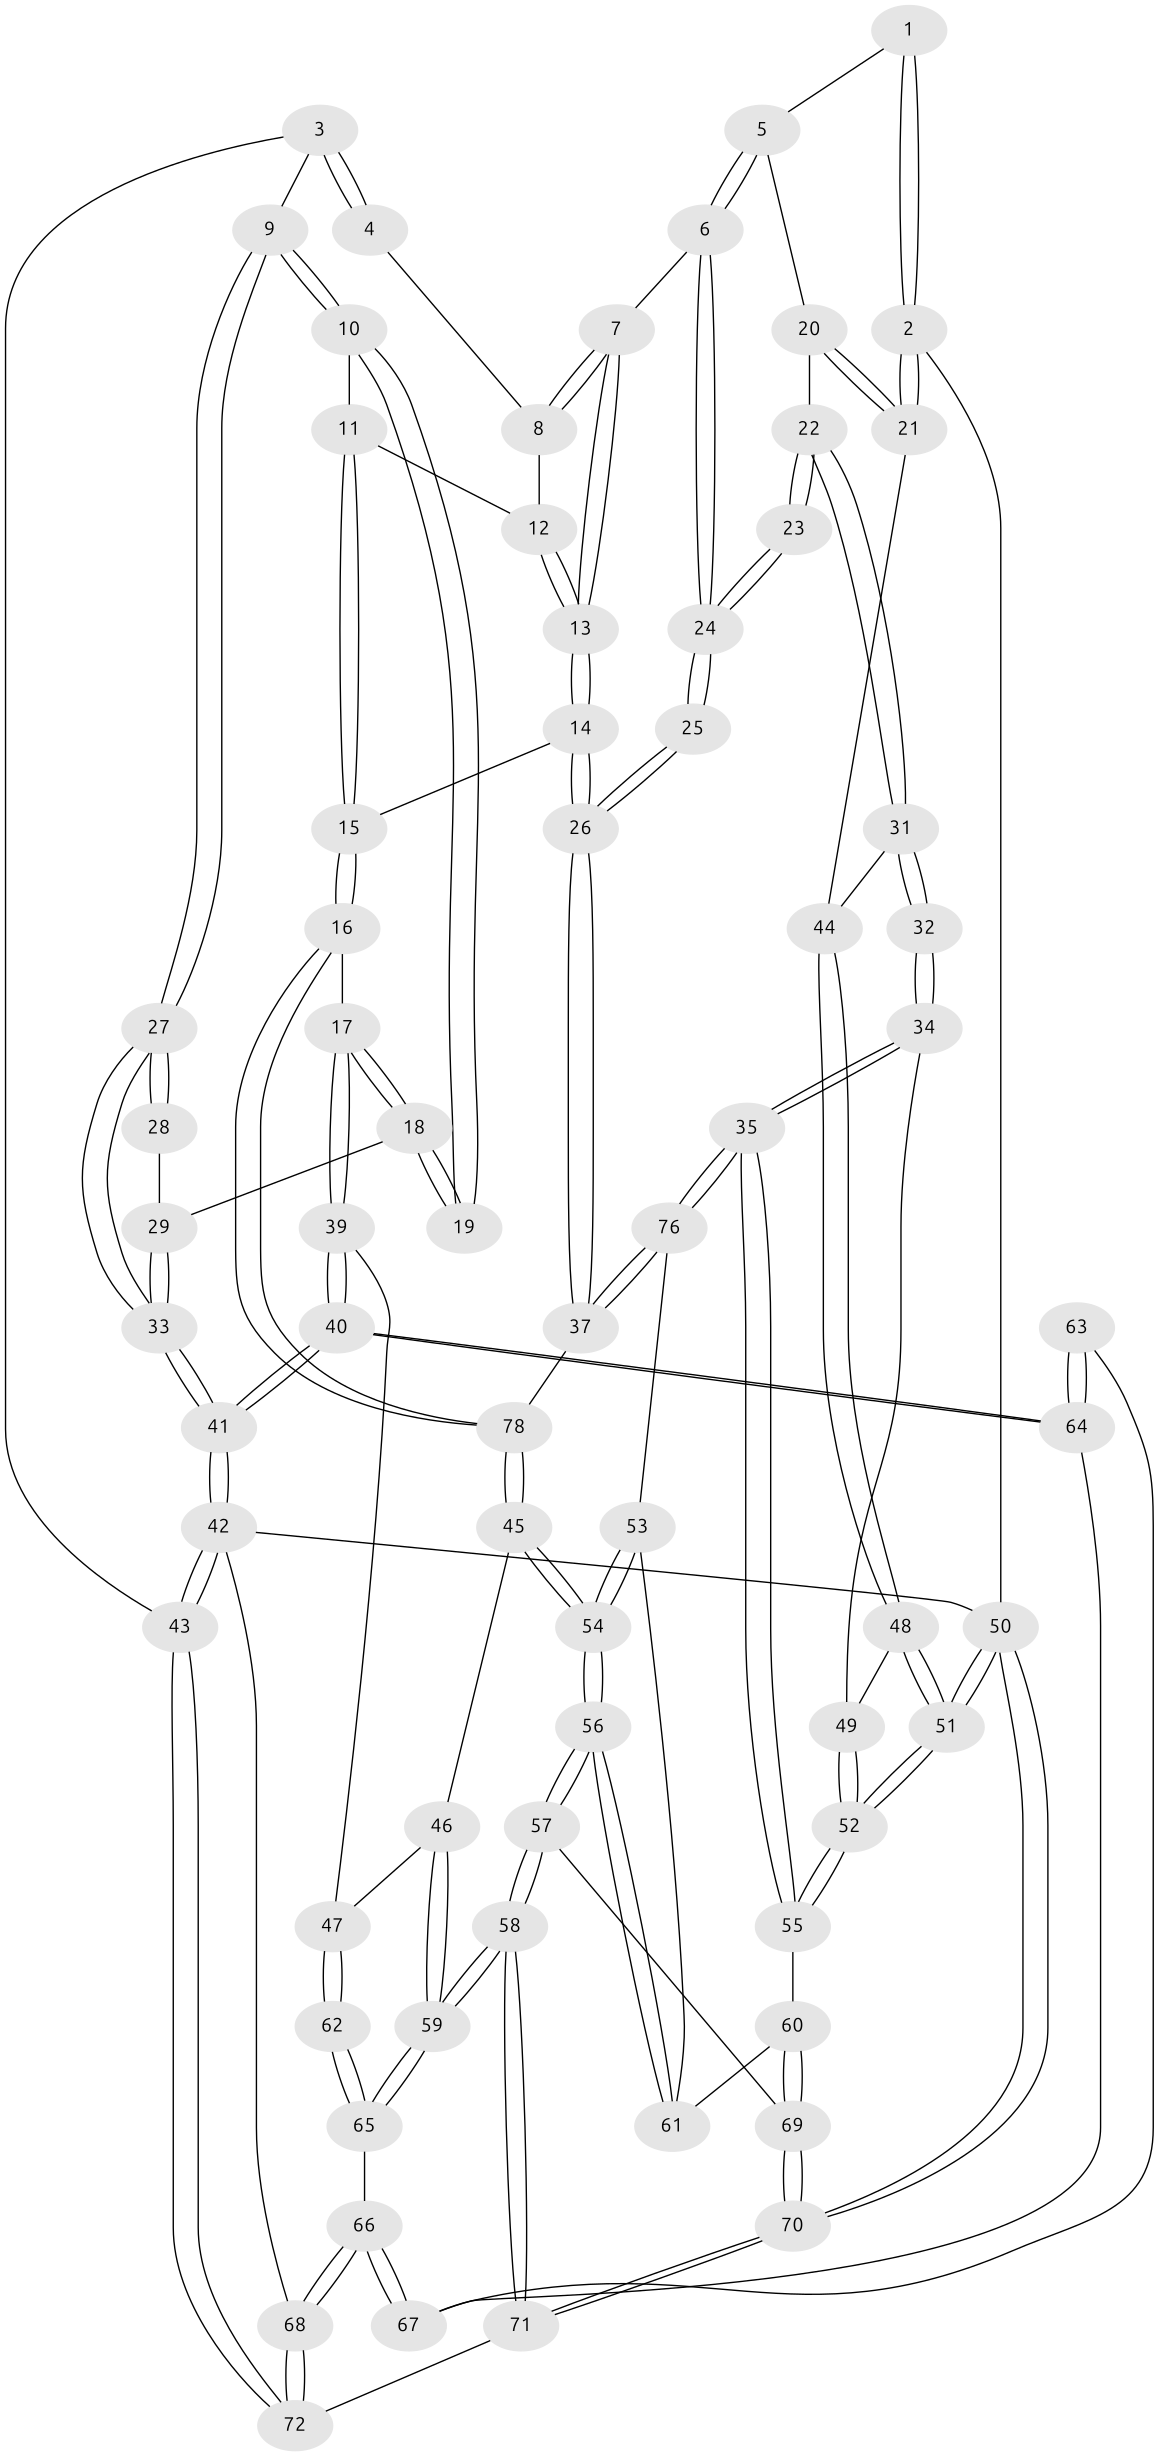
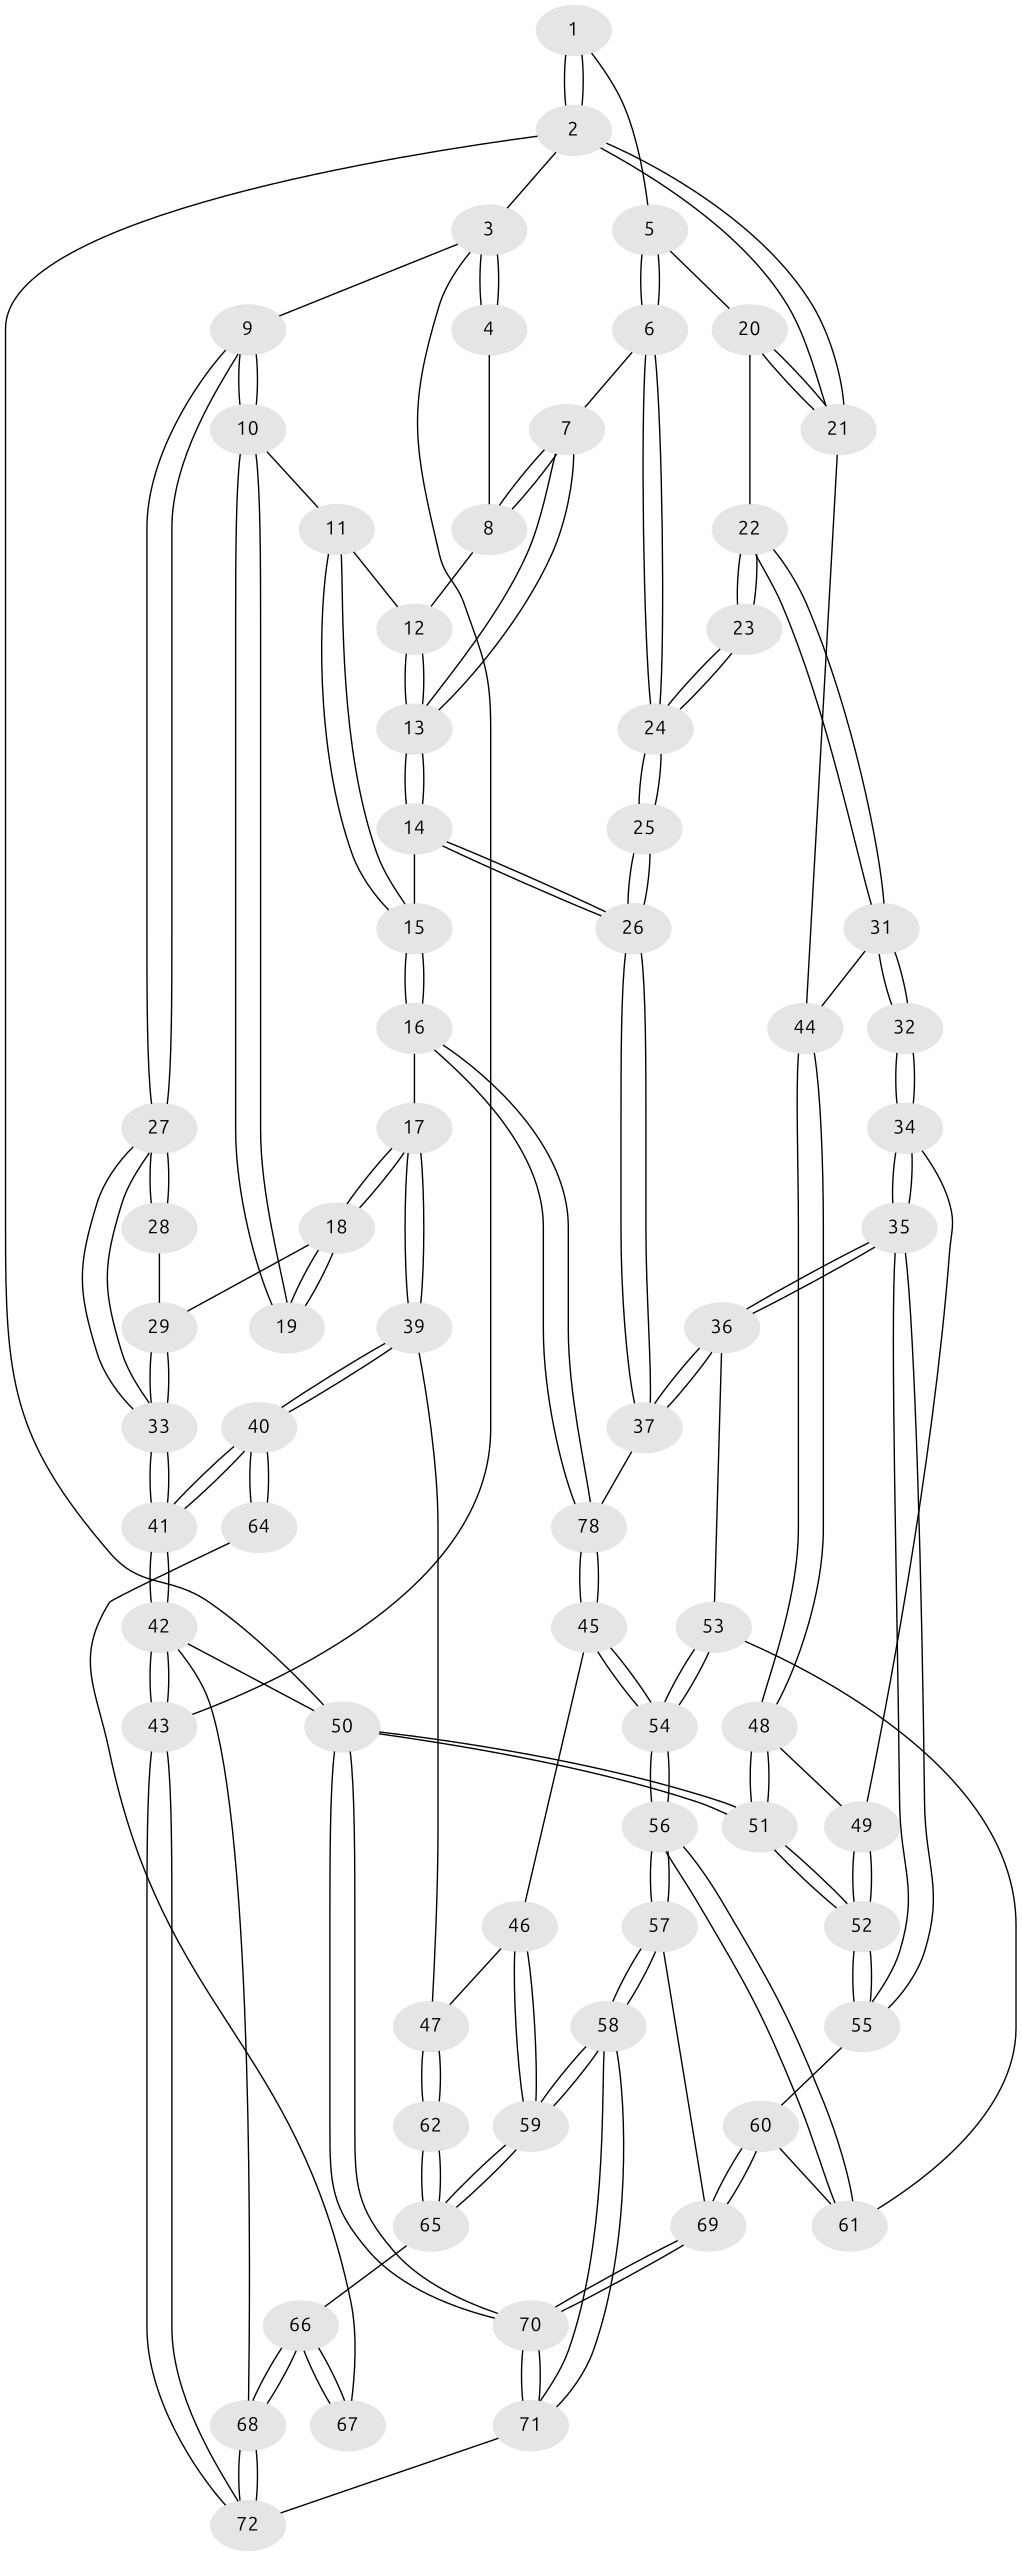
none -> (532, 180)
(669, 1228) -> (722, 1328)
(1077, 1328) -> none
